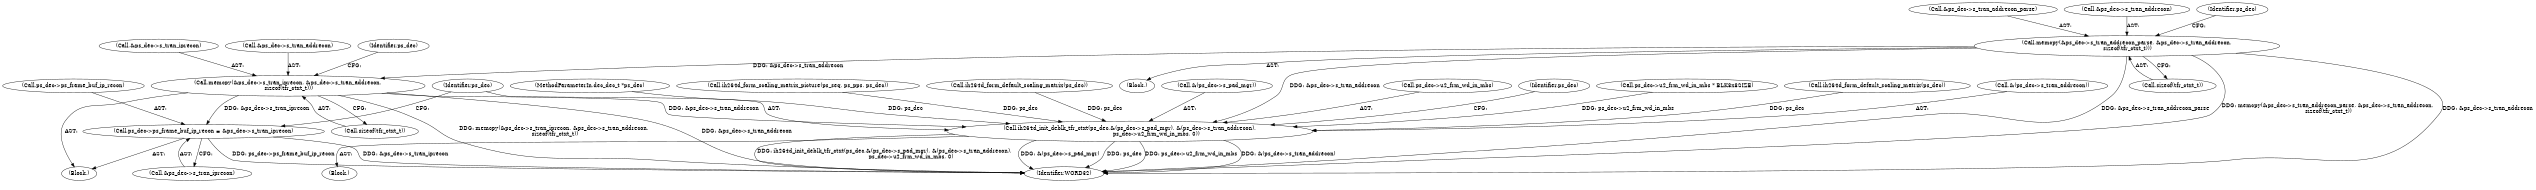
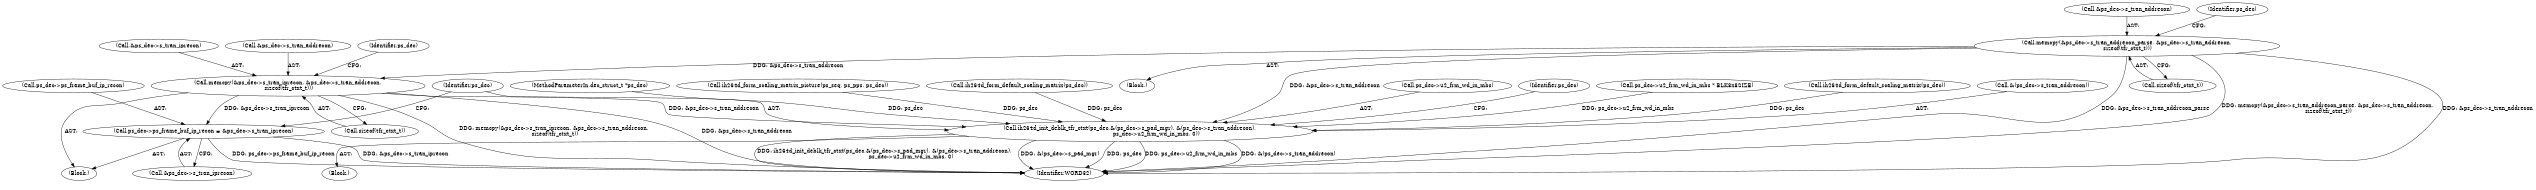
(1983, 10) -> none
(590, 86) -> (590, 86)
(1217, 86) -> none
